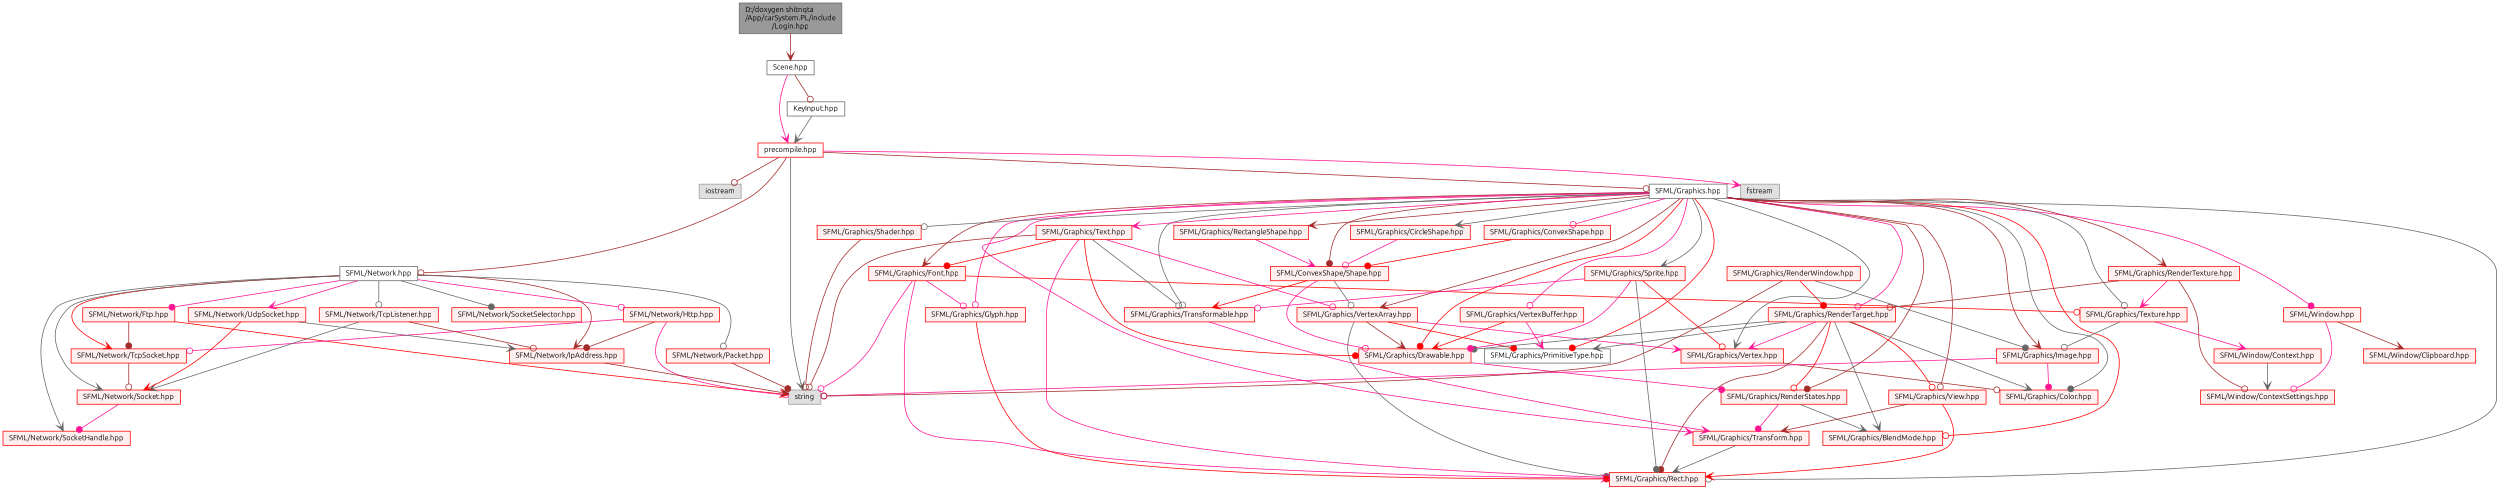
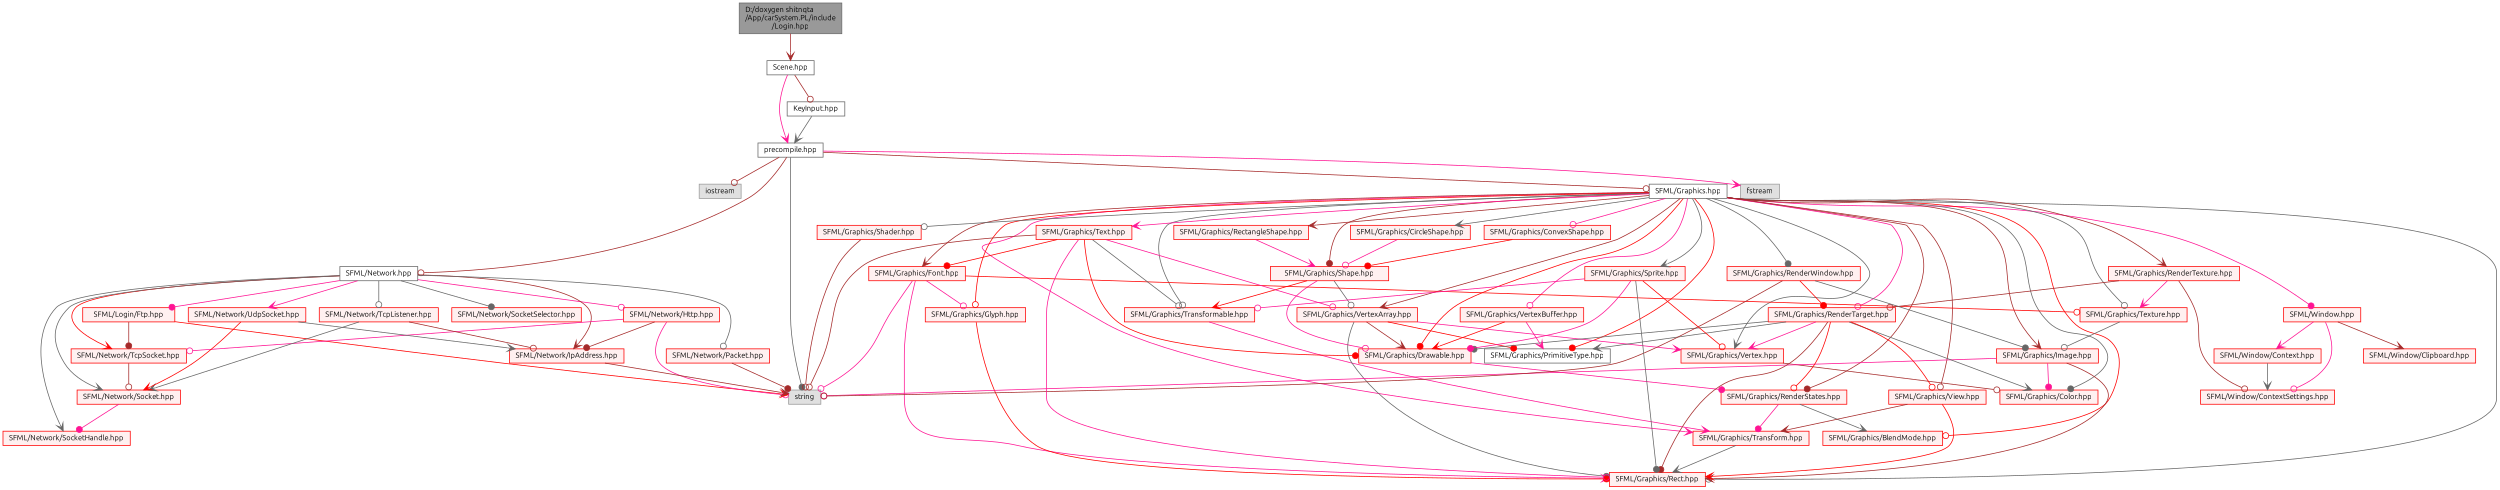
(791, 150) -> (791, 150)
(1284, 203) -> (1284, 203)
none -> (1752, 223)
(791, 271) -> (791, 271)
(1330, 274) -> (1330, 274)
(129, 315) -> (129, 315)
(2193, 333) -> (2298, 333)
(1858, 378) -> none
none -> (1947, 461)
